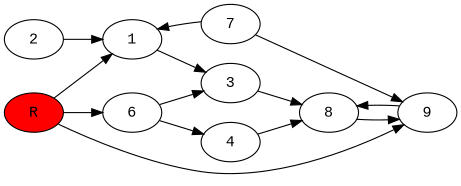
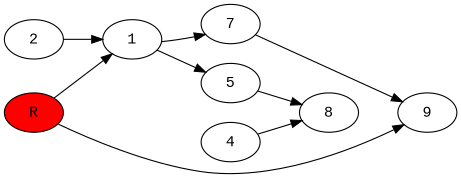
(185, 24) -> (178, 40)
(231, 83) -> (231, 83)
(384, 105) -> none
(132, 113) -> none
(373, 120) -> none
